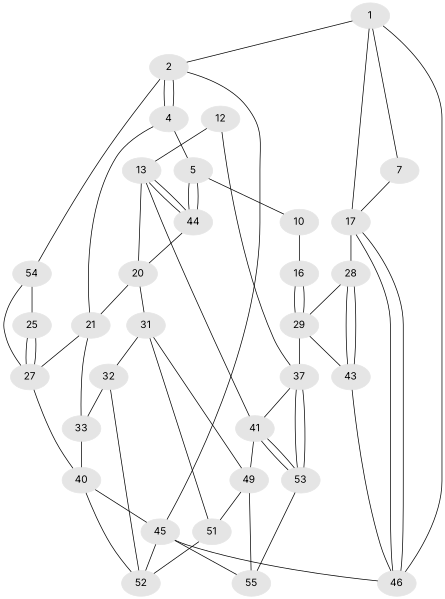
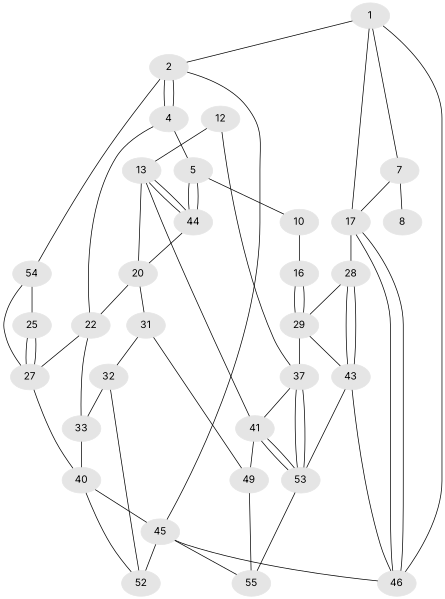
none -> (403, 222)
(91, 325) -> (91, 325)
none -> (326, 428)
(212, 532) -> none
